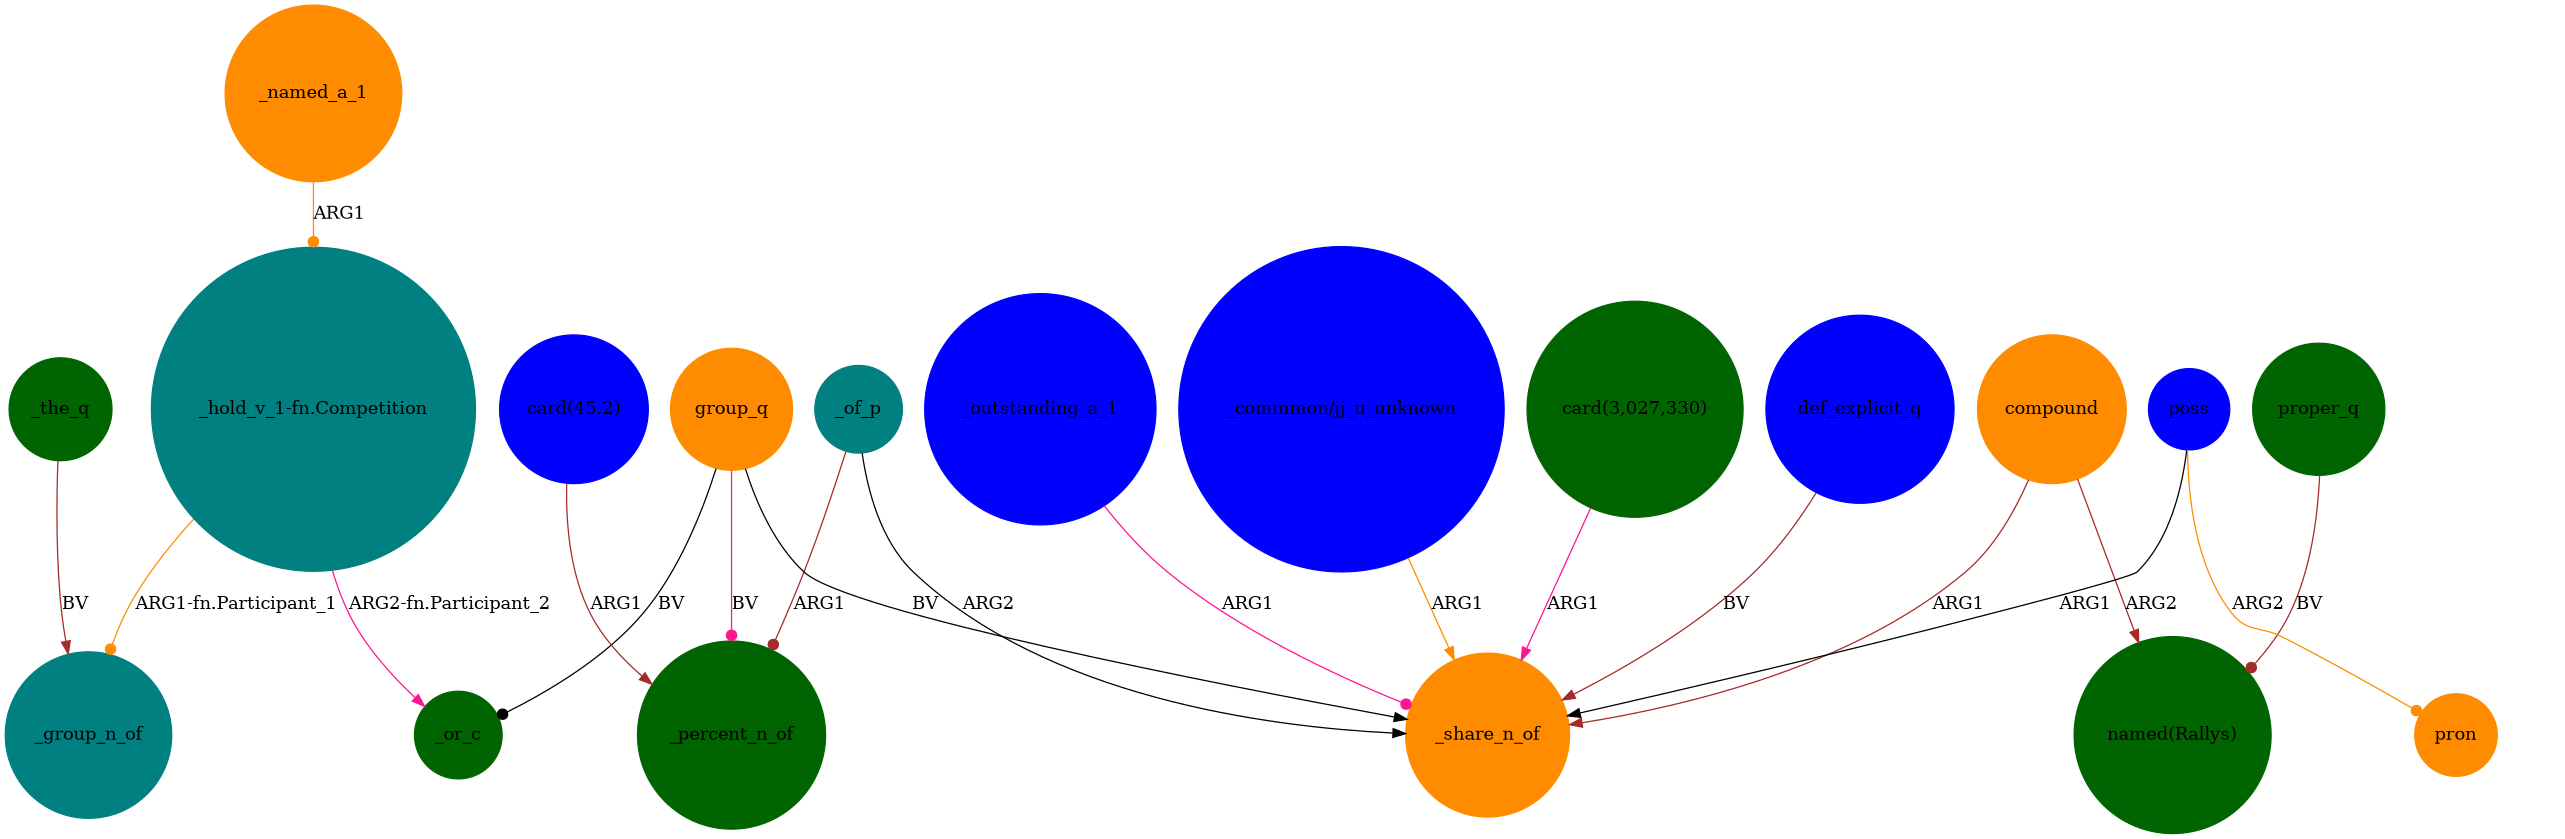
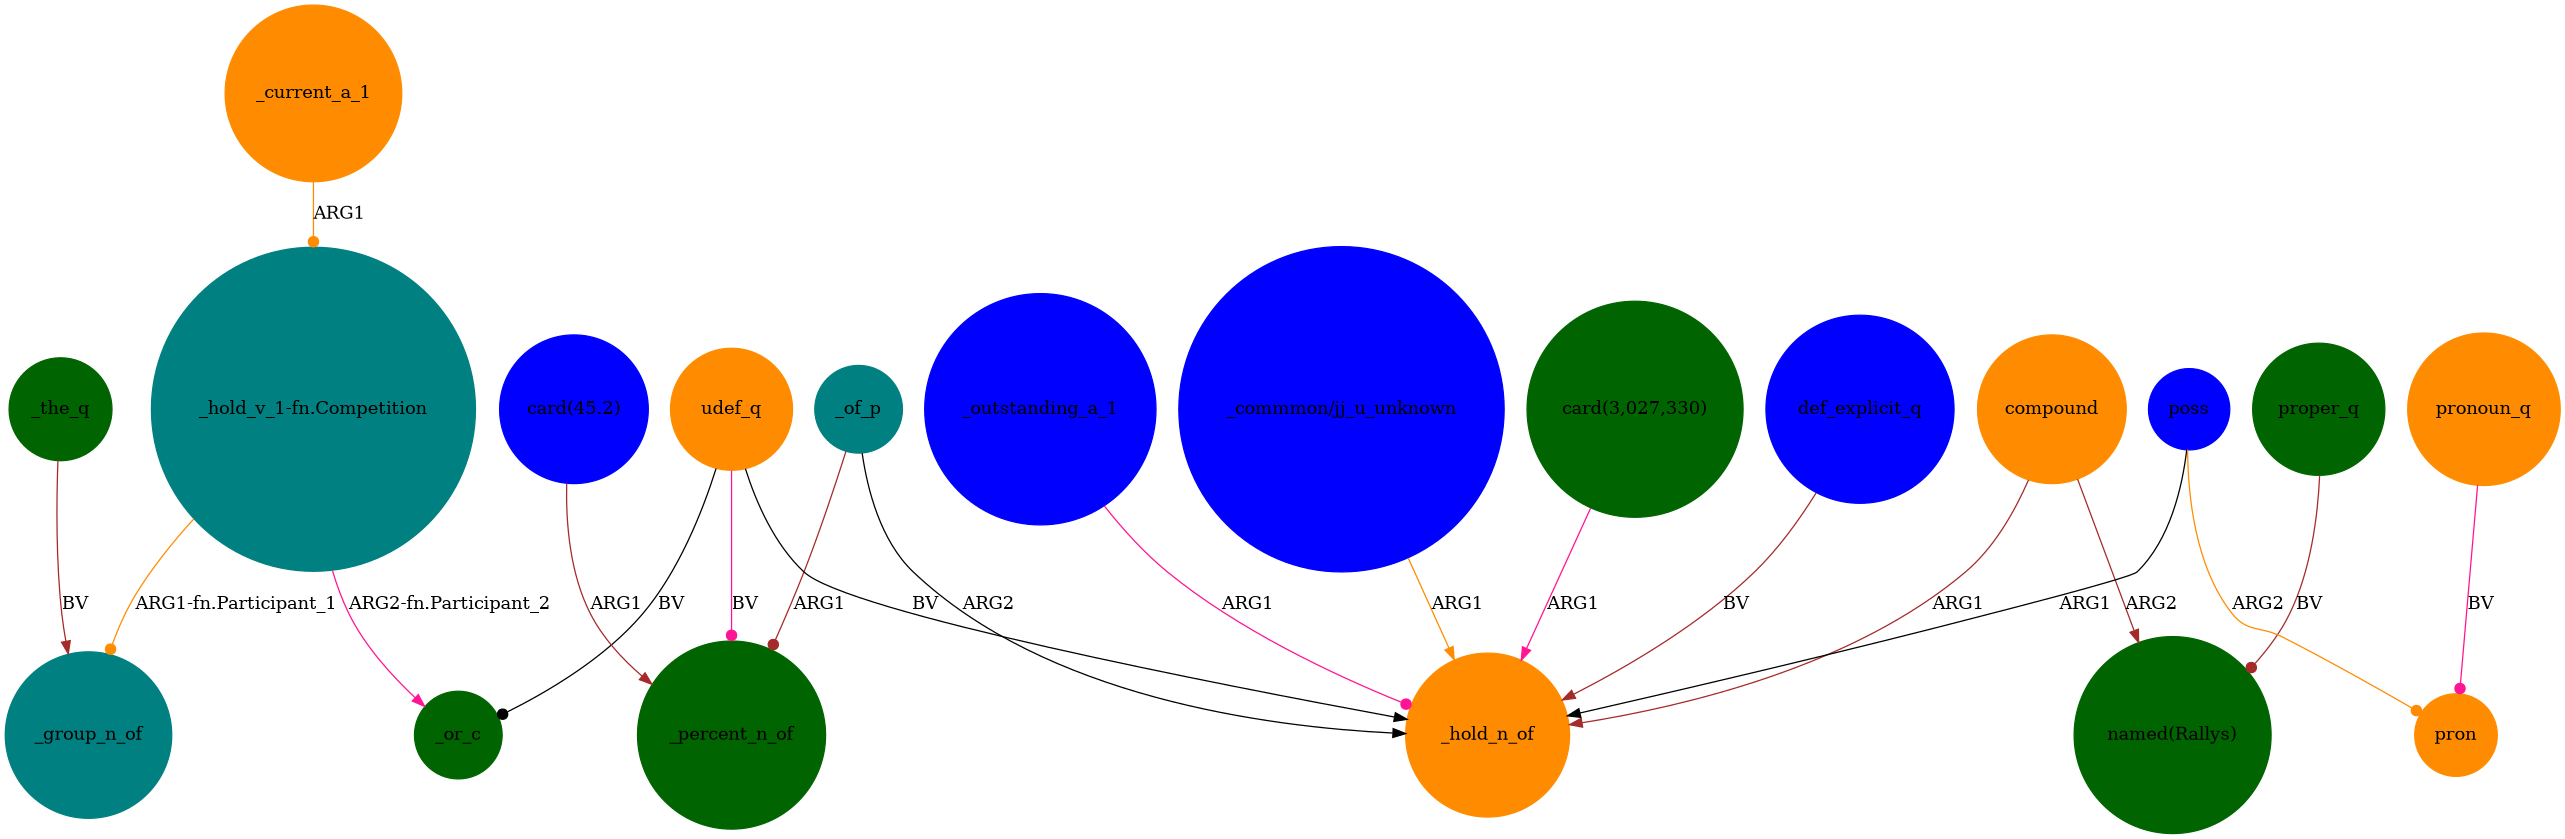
(313, 93) -> (313, 93)
(732, 409) -> (732, 409)
none -> (2484, 409)
(1488, 735) -> (1488, 735)
